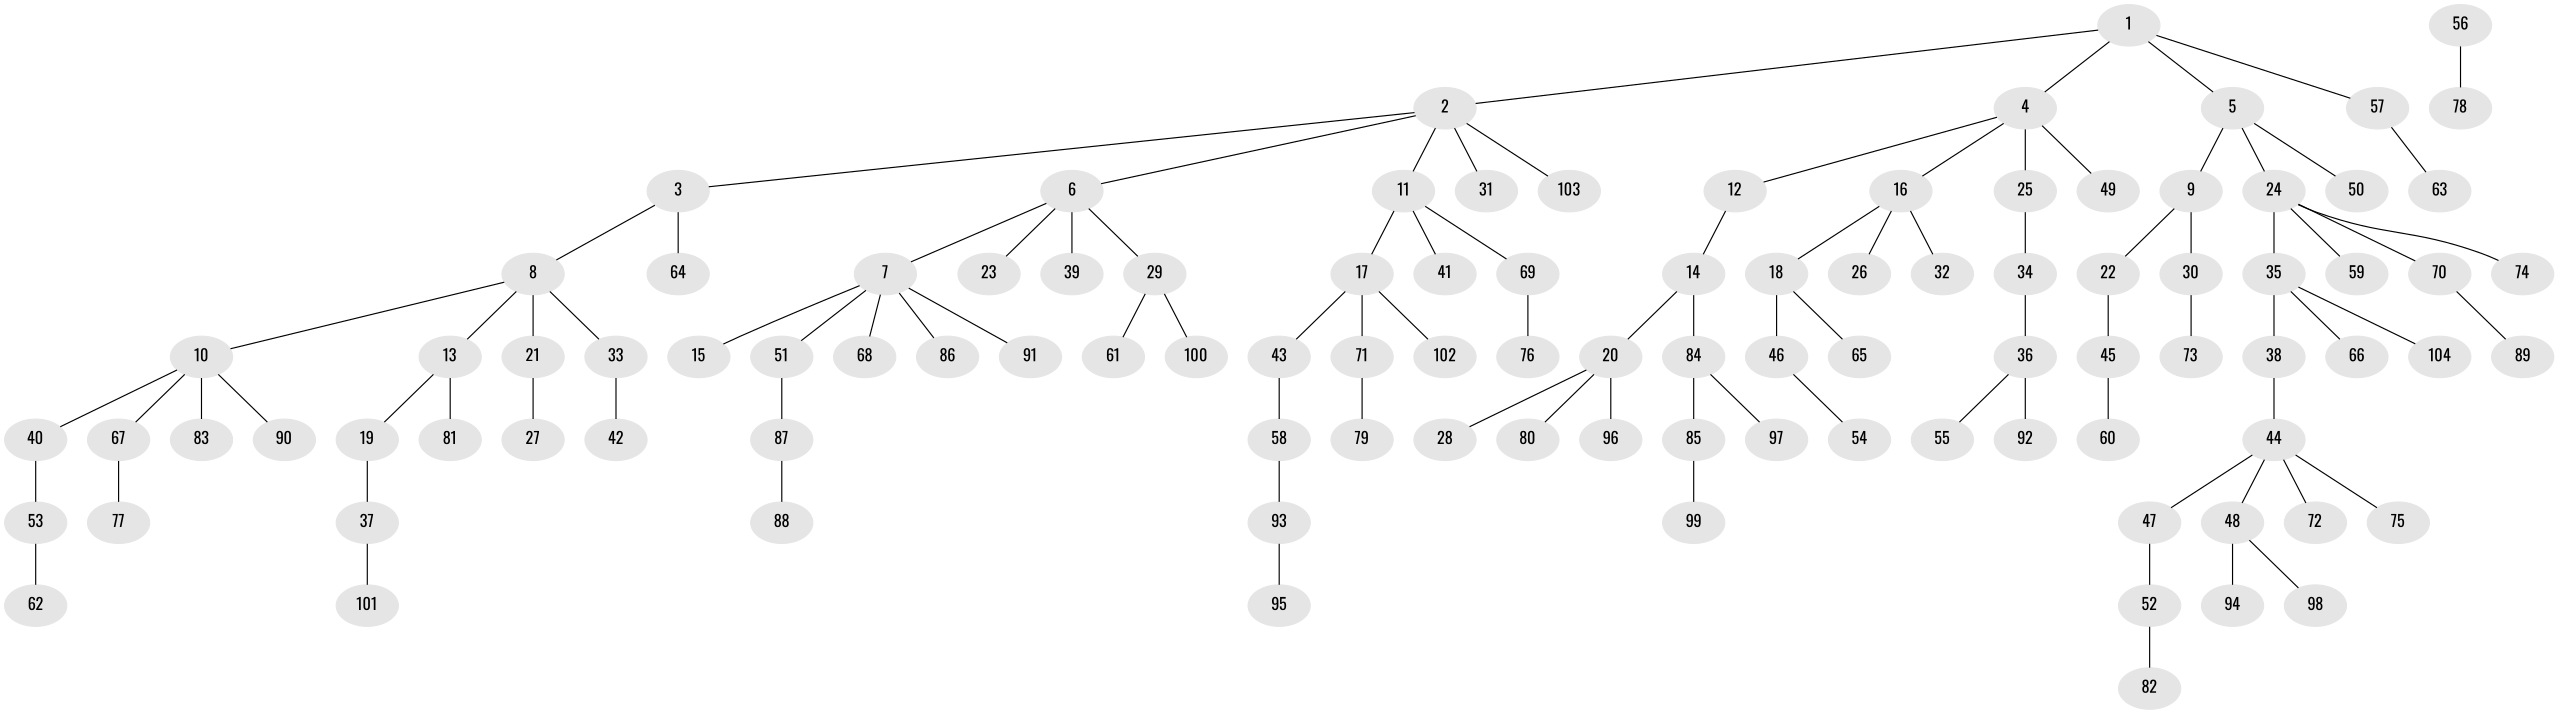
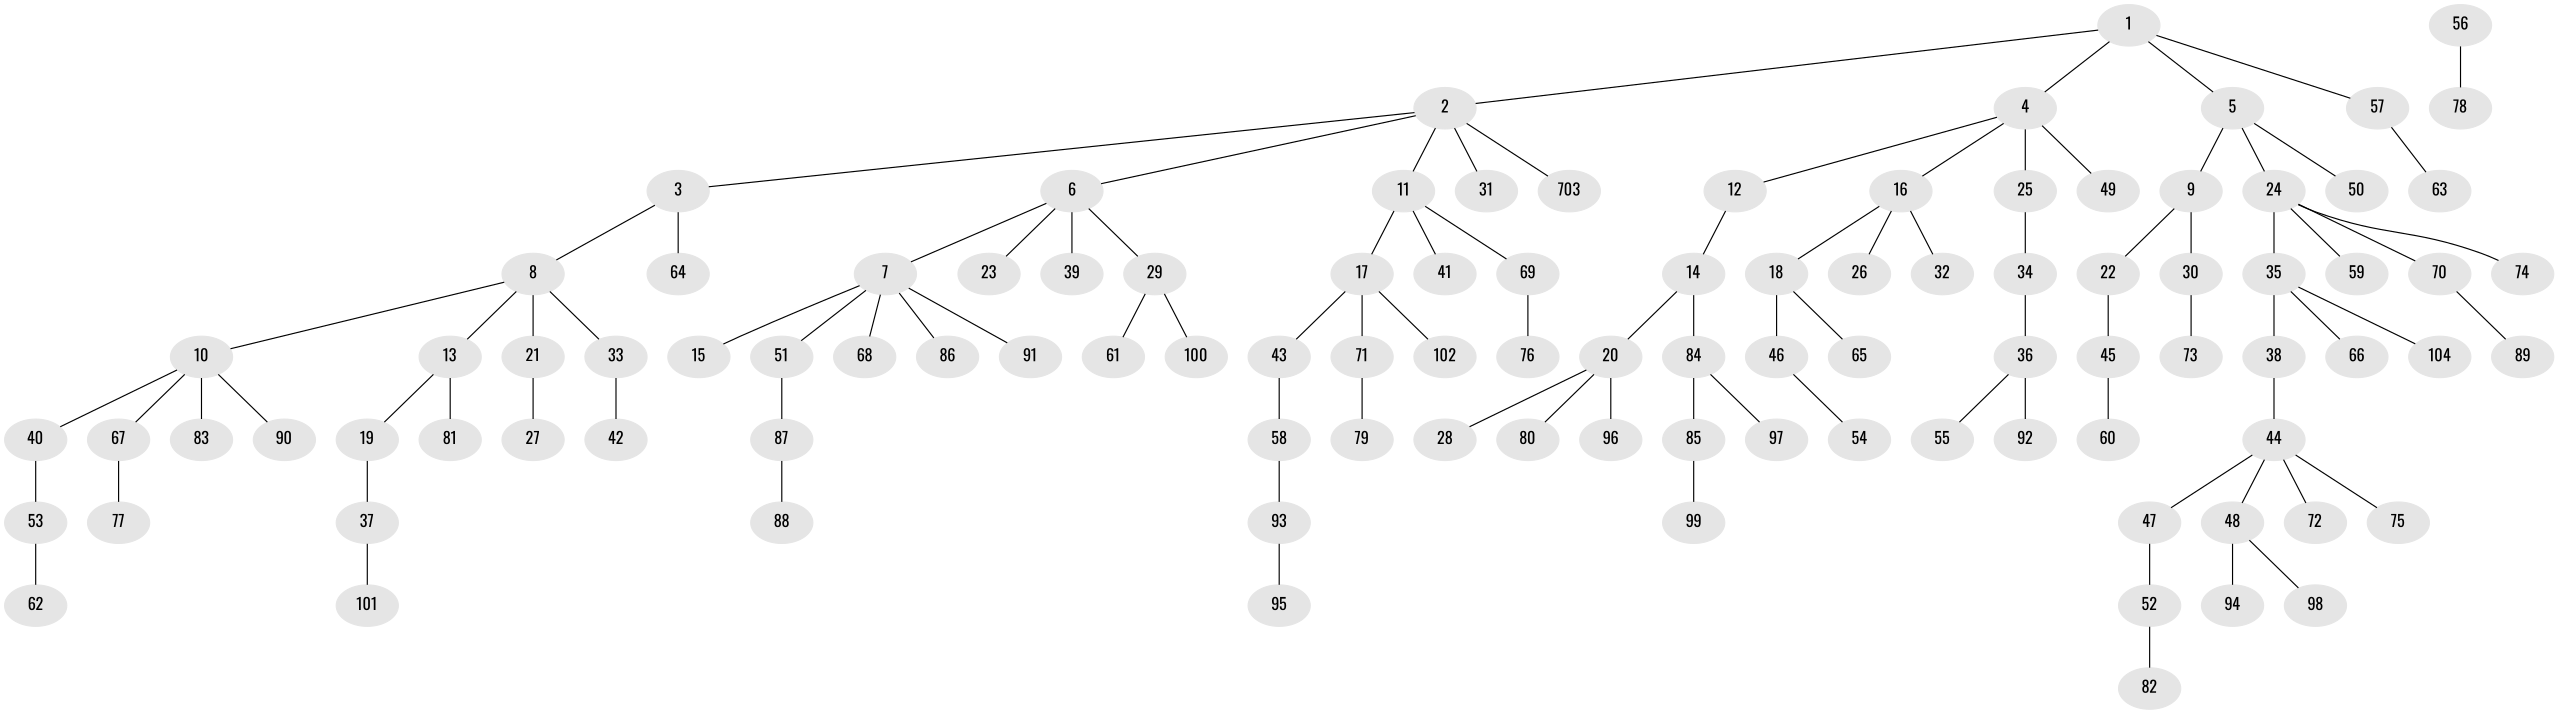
(1569, 191) -> (1569, 191)
